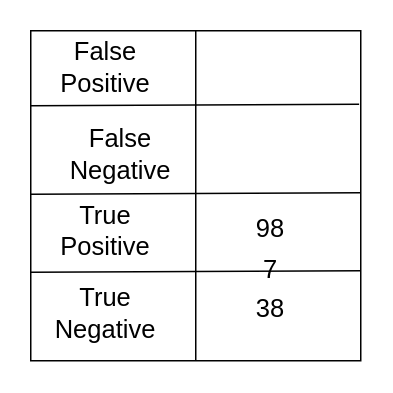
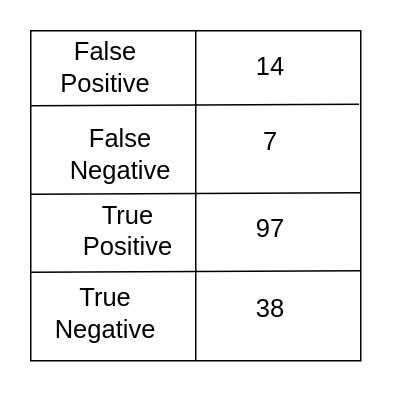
none -> (271, 68)
(271, 230) -> (271, 230)
(106, 232) -> (128, 232)
(271, 271) -> (271, 143)
